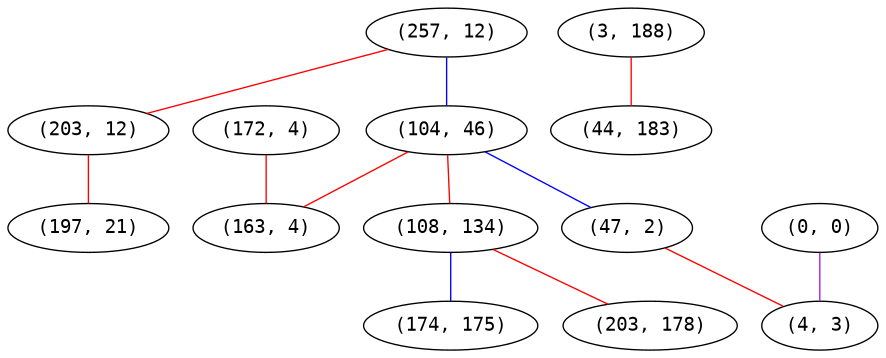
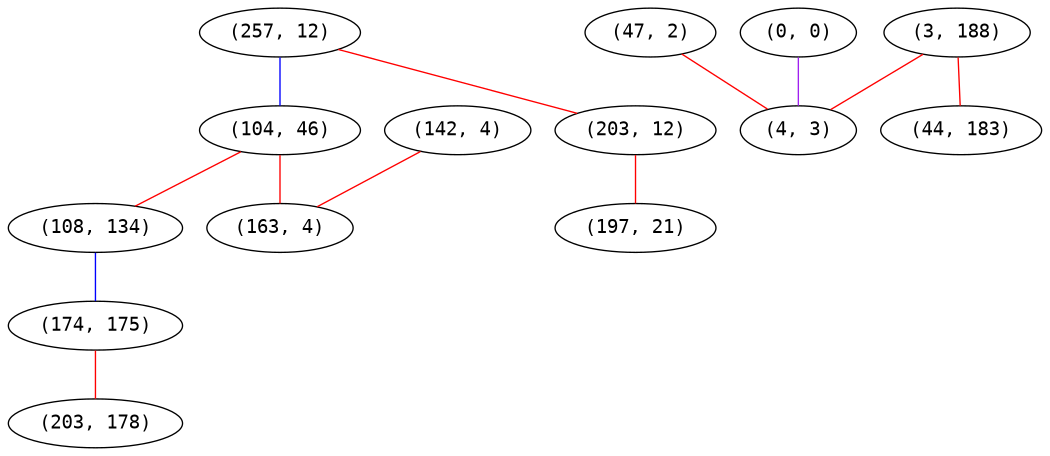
none -> (877, 82)
(266, 130) -> (458, 130)
(538, 180) -> none
(550, 277) -> (95, 375)
